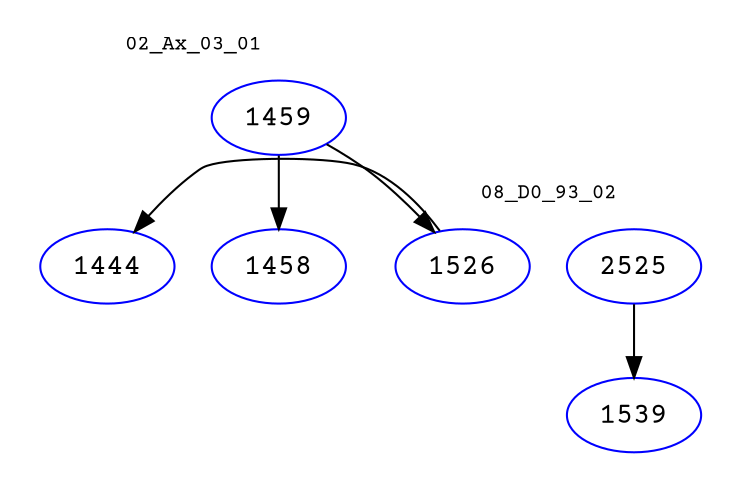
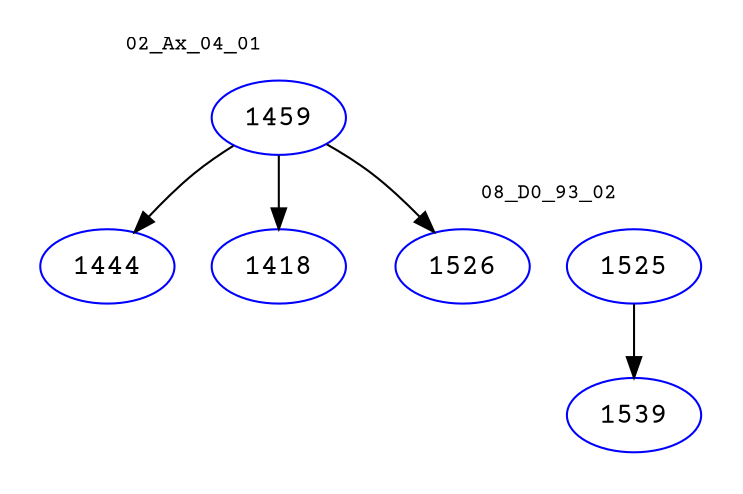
(194, 44) -> (194, 44)
(297, 159) -> (188, 178)
(279, 266) -> (279, 266)
(634, 266) -> (634, 266)
